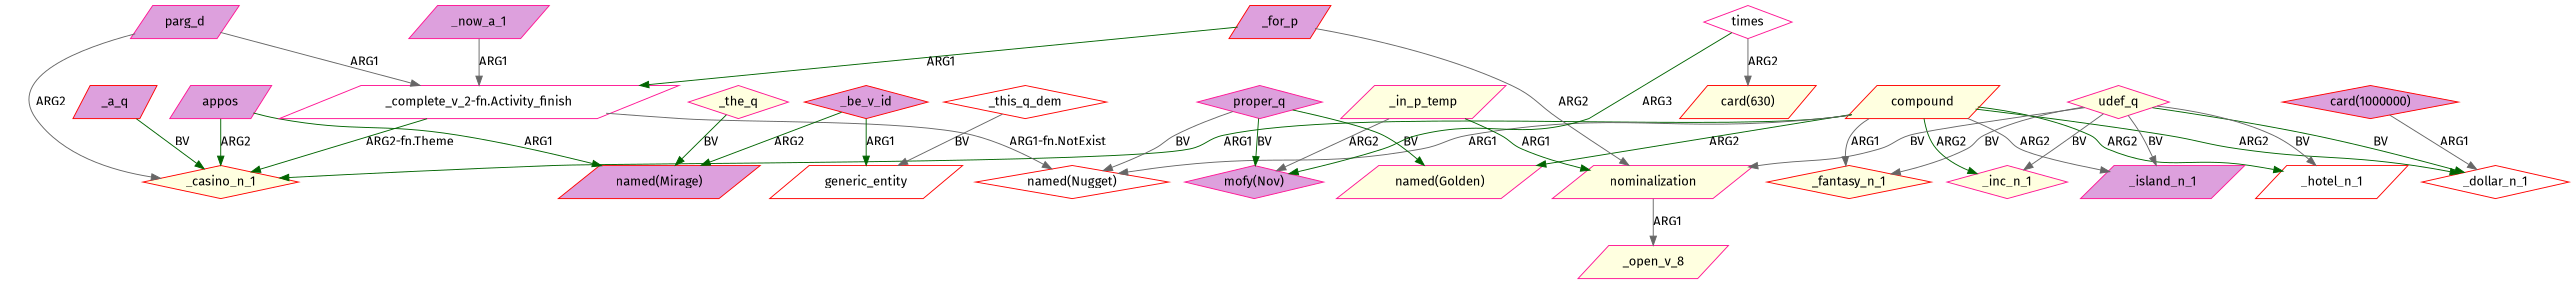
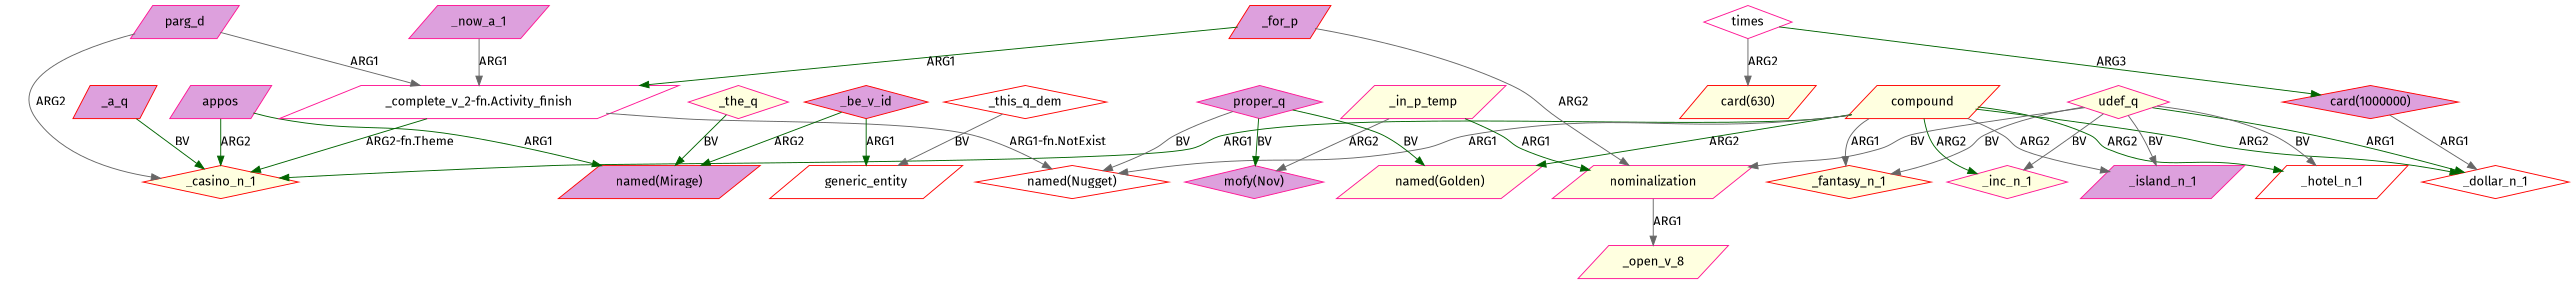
(1466, 128) -> (2045, 60)
(2381, 142) -> (2381, 142)
